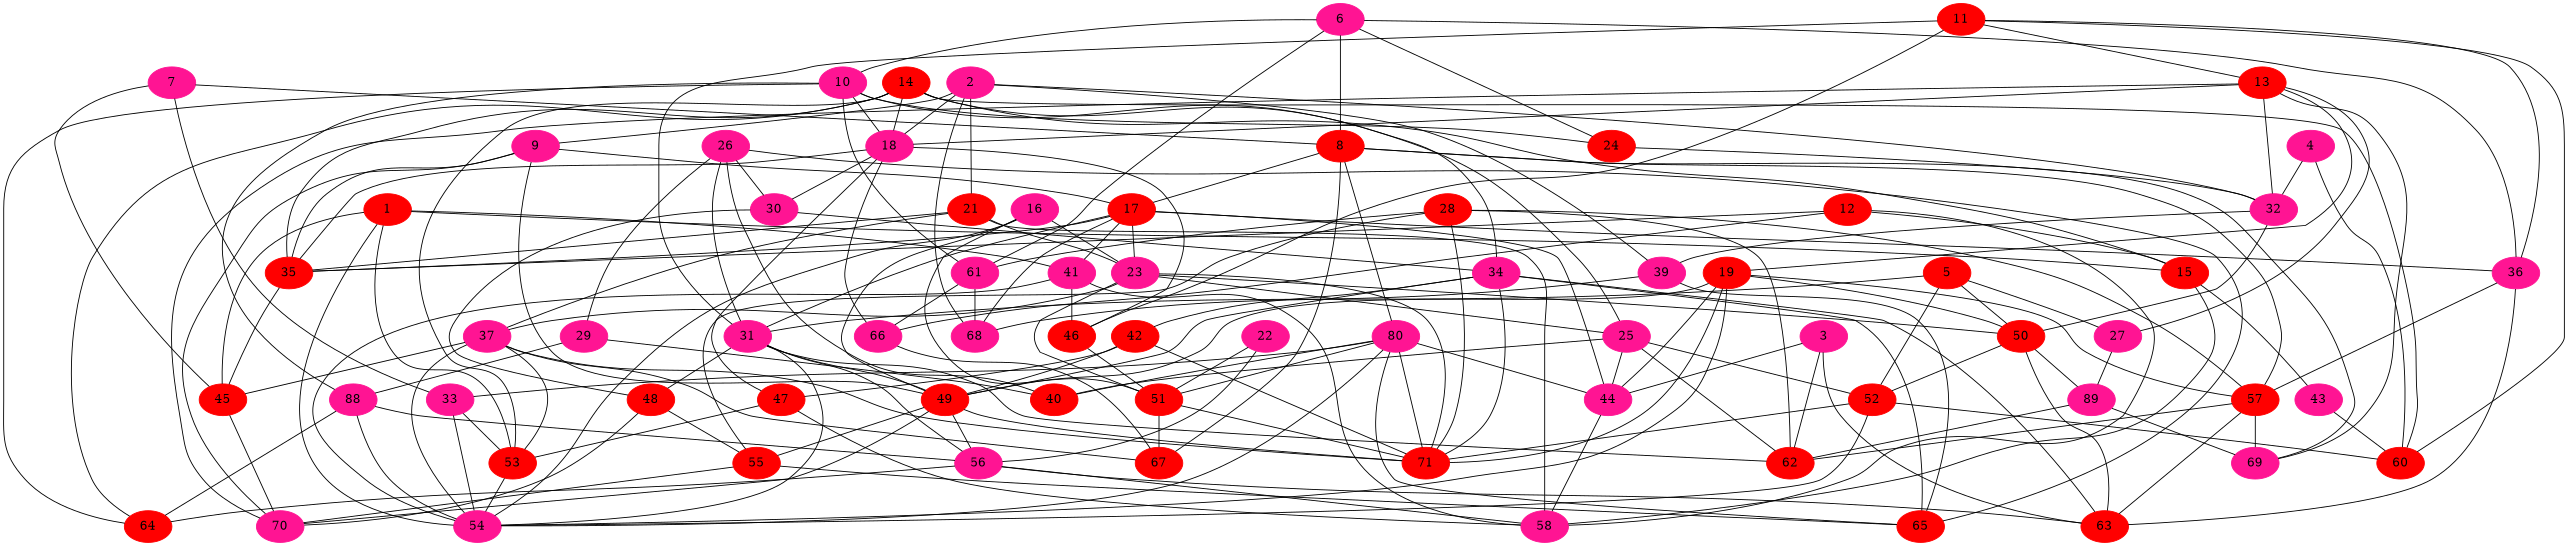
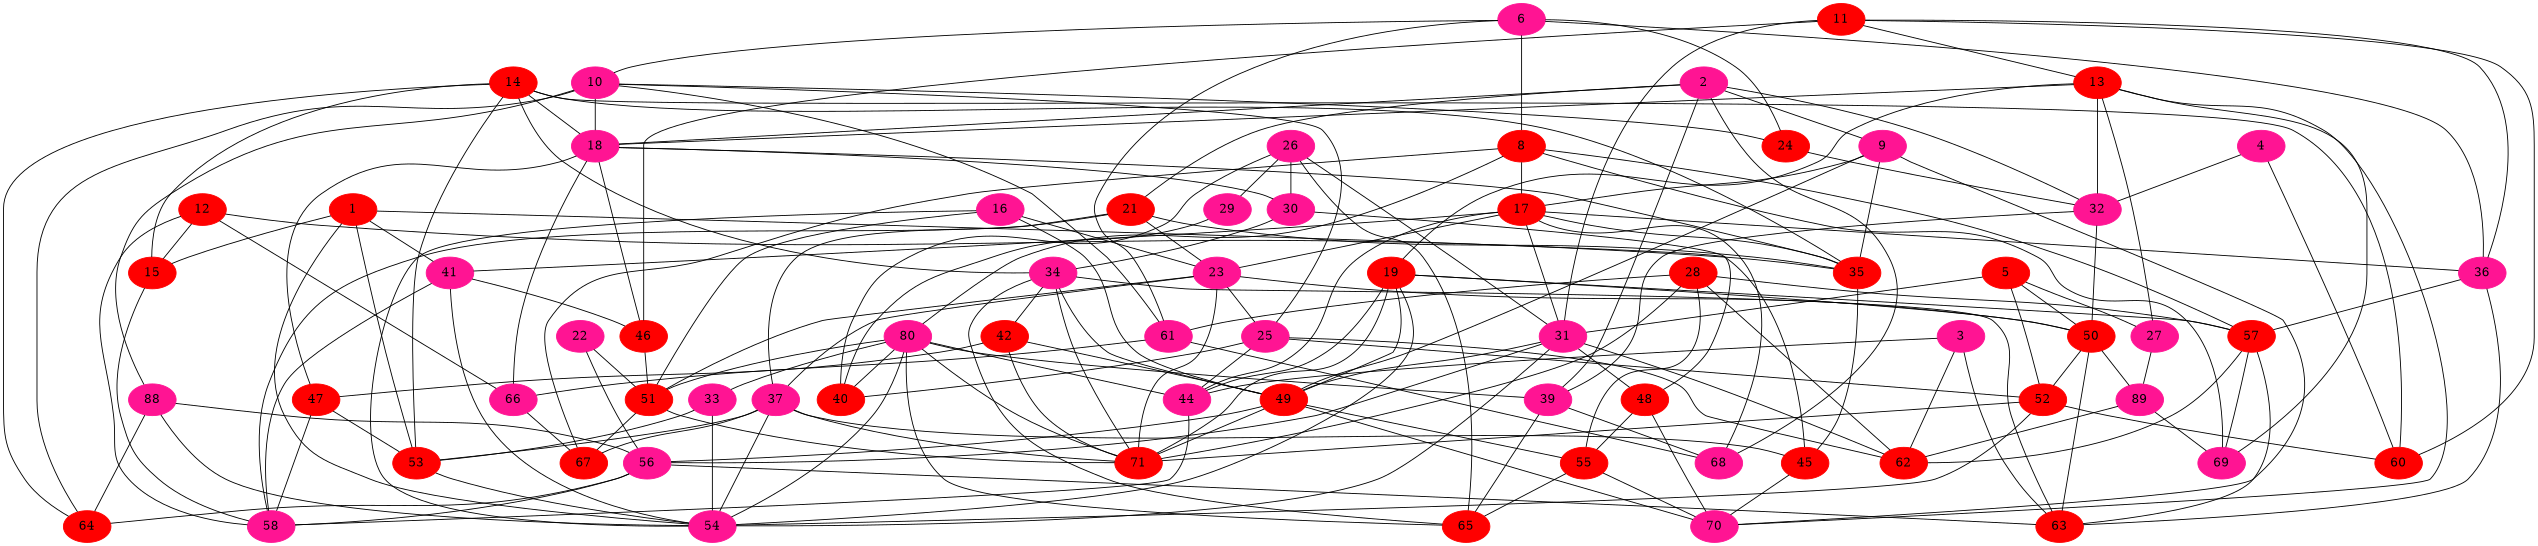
(172, 83) -> none
(497, 361) -> none
none -> (1345, 386)
(2319, 400) -> none
